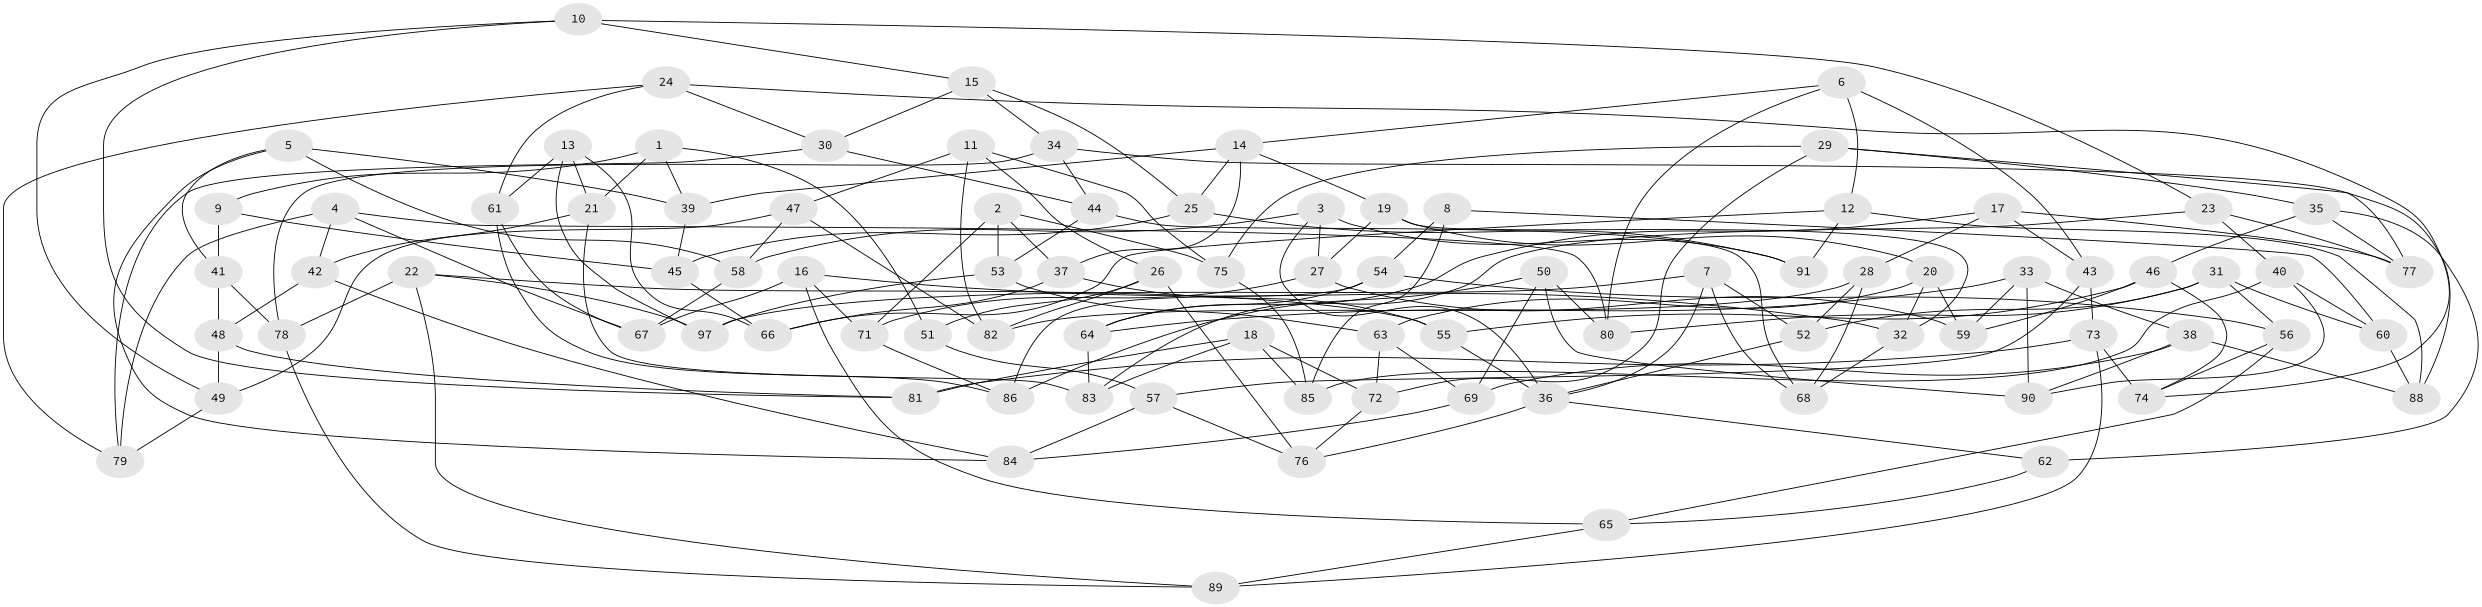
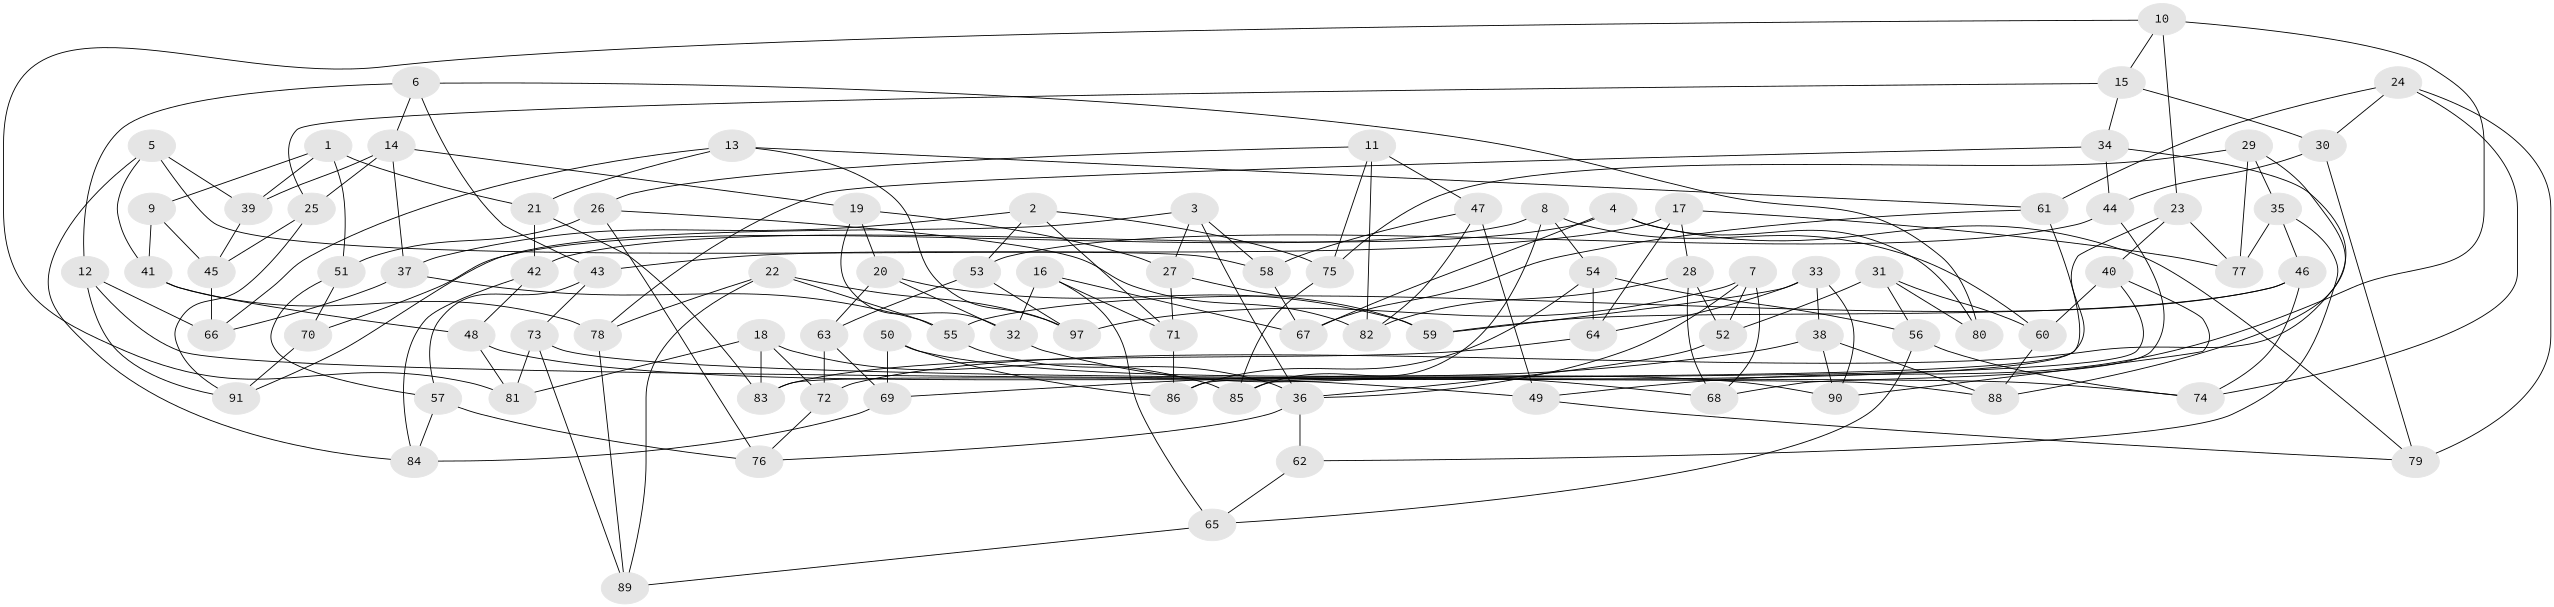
(1576, 304) -> none
none -> (308, 335)
